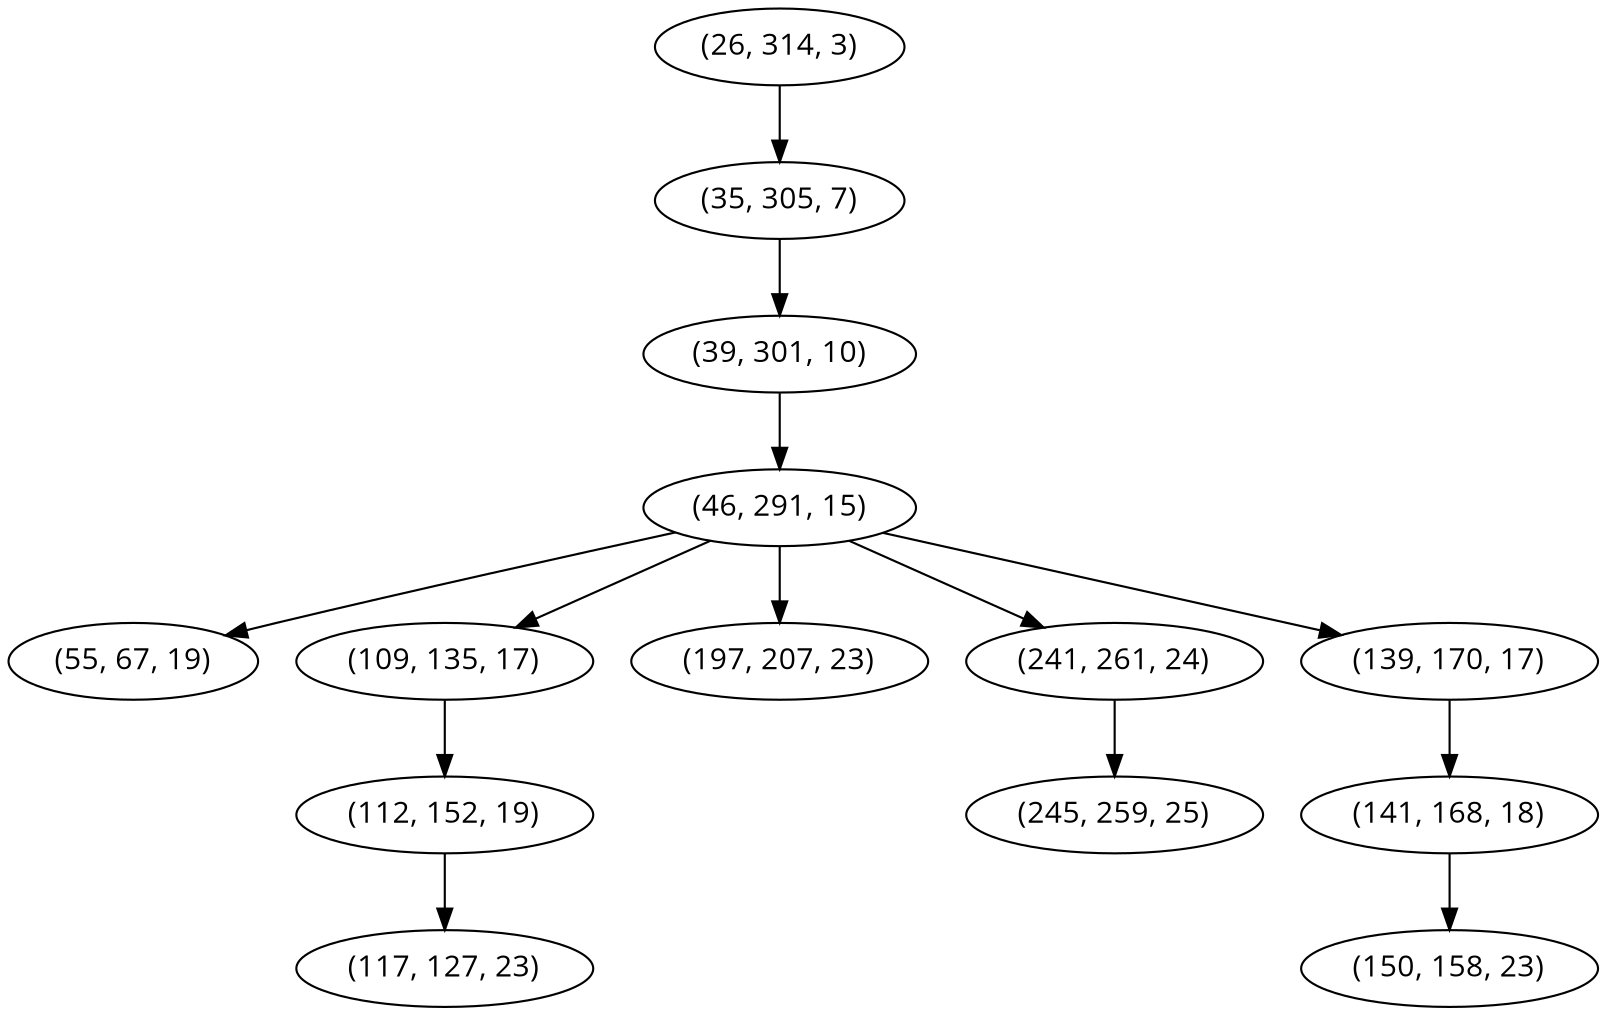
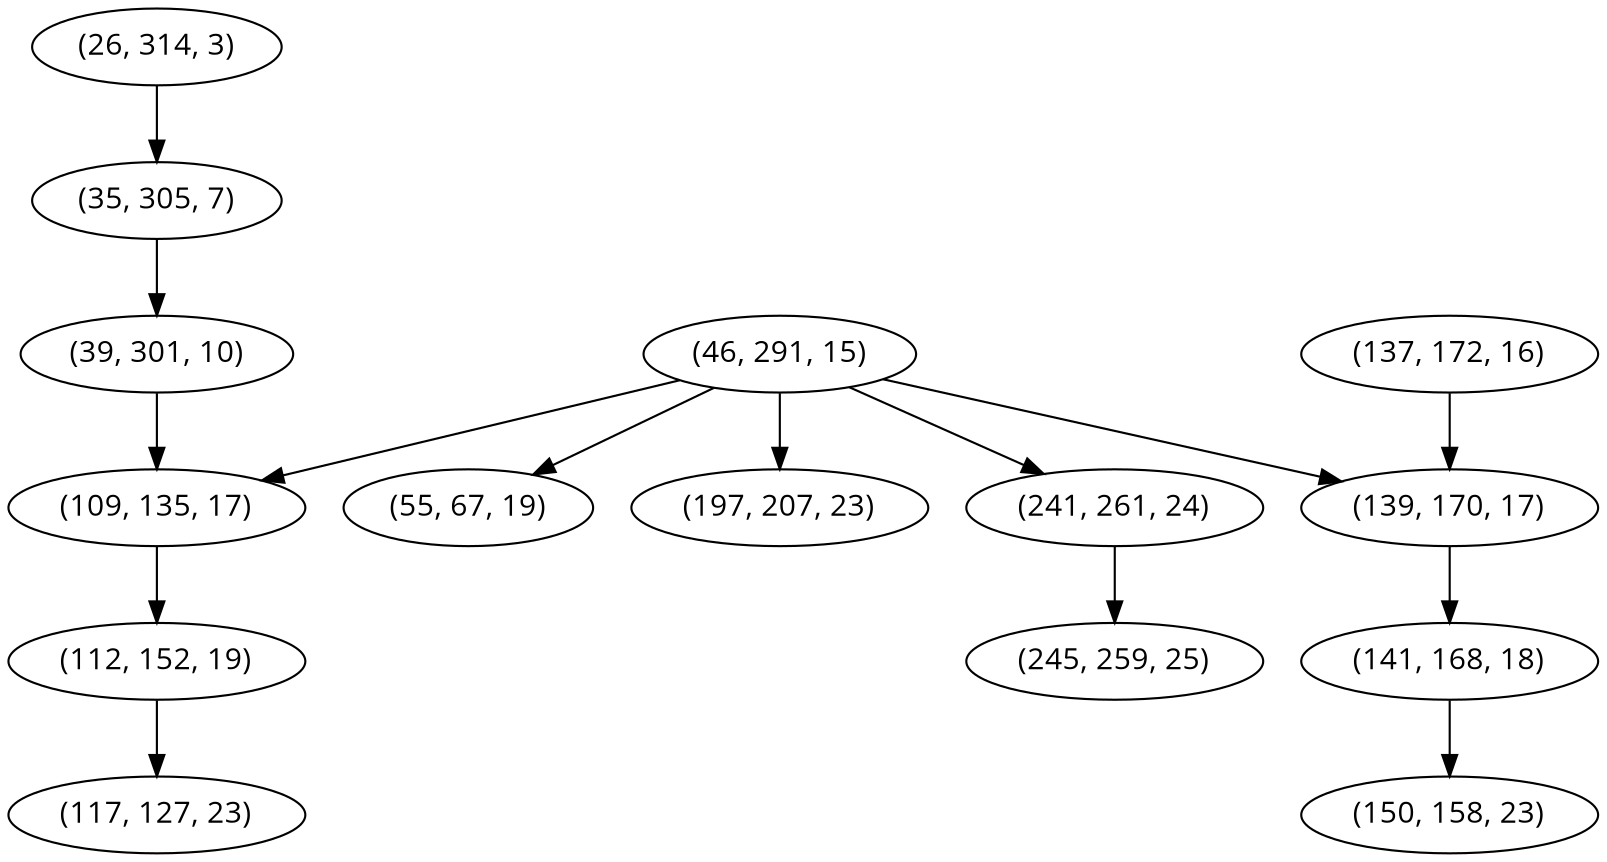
none -> (1450, 354)
(780, 420) -> (157, 420)
